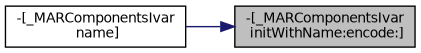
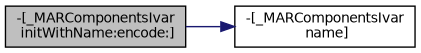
(203, 27) -> (203, 27)
